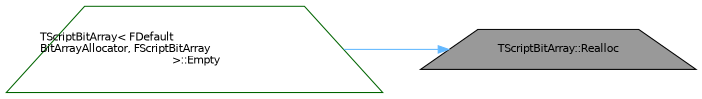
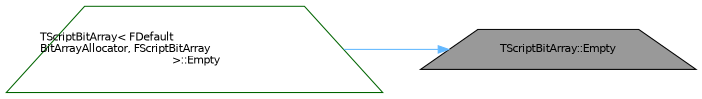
(558, 49) -> (558, 49)
